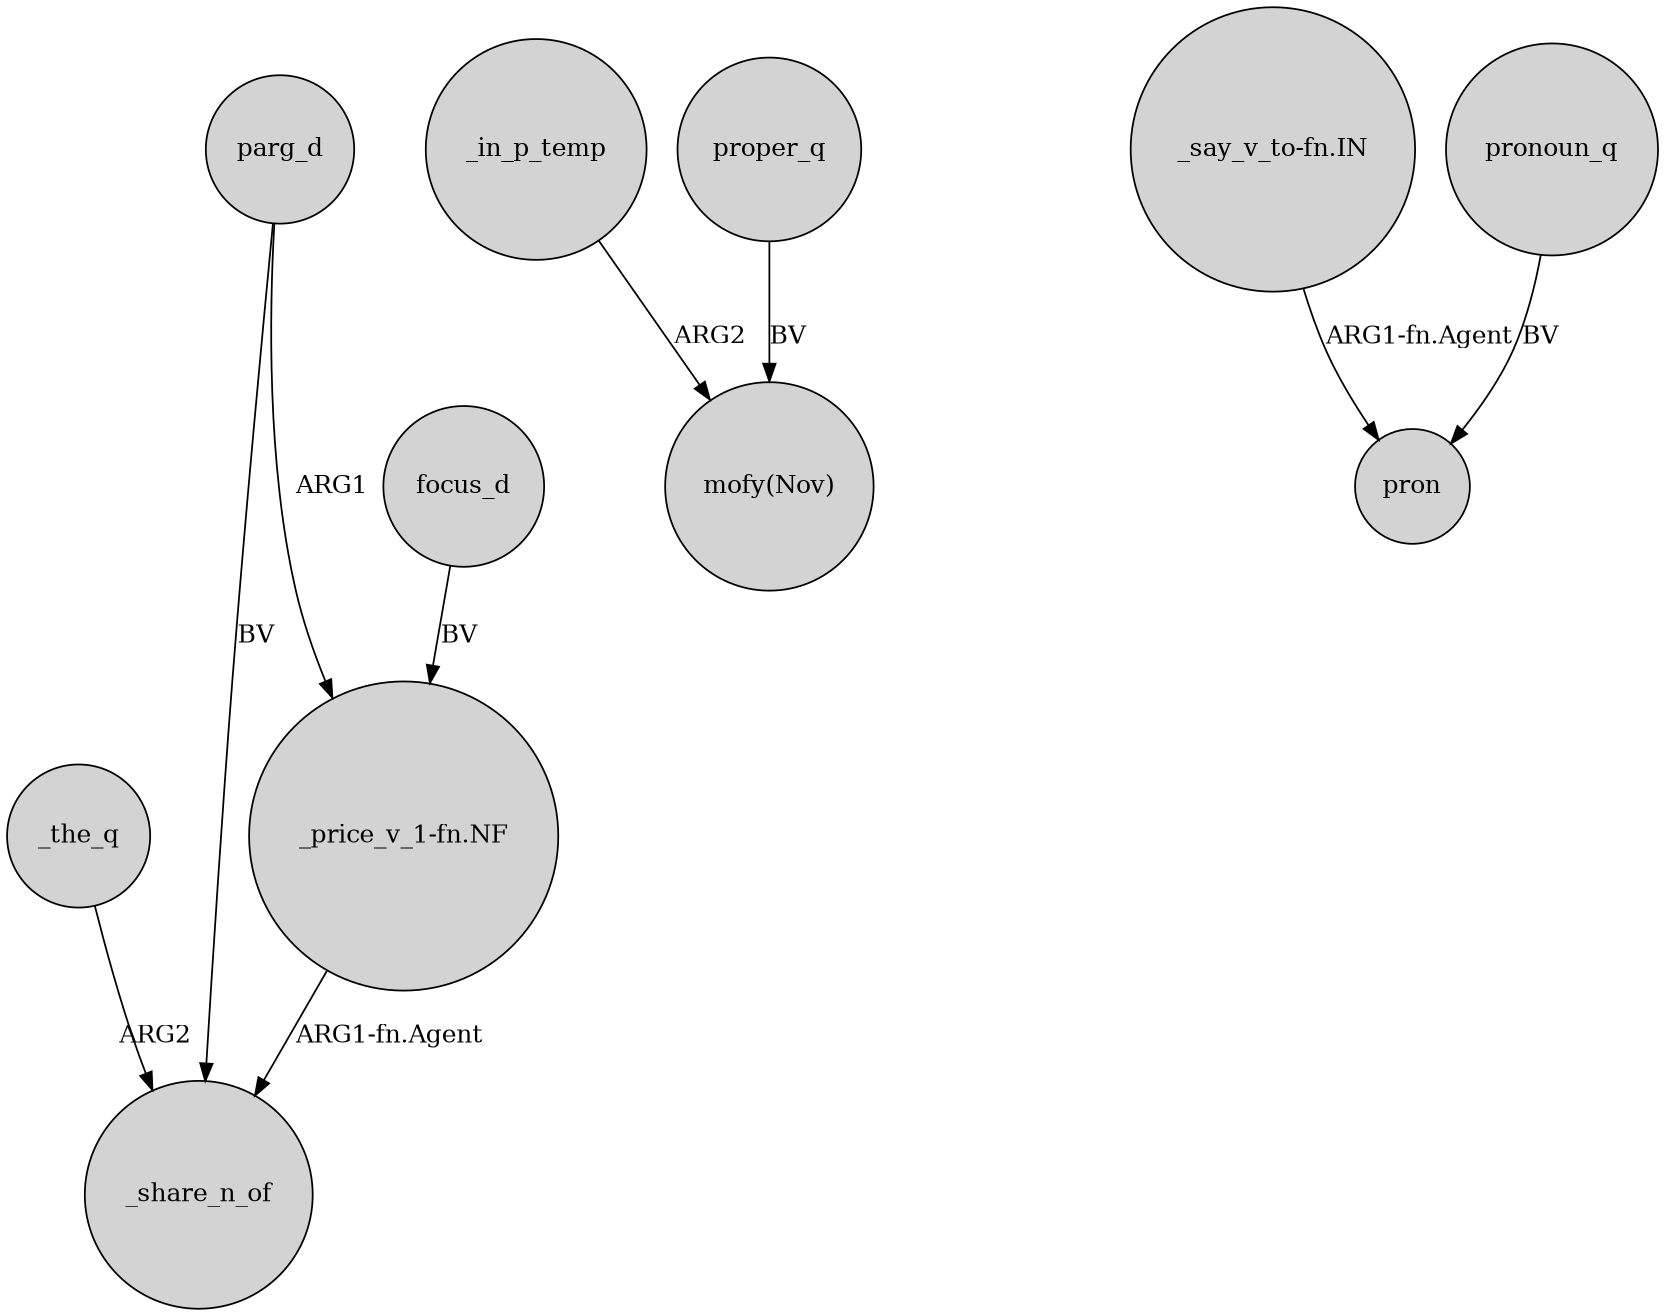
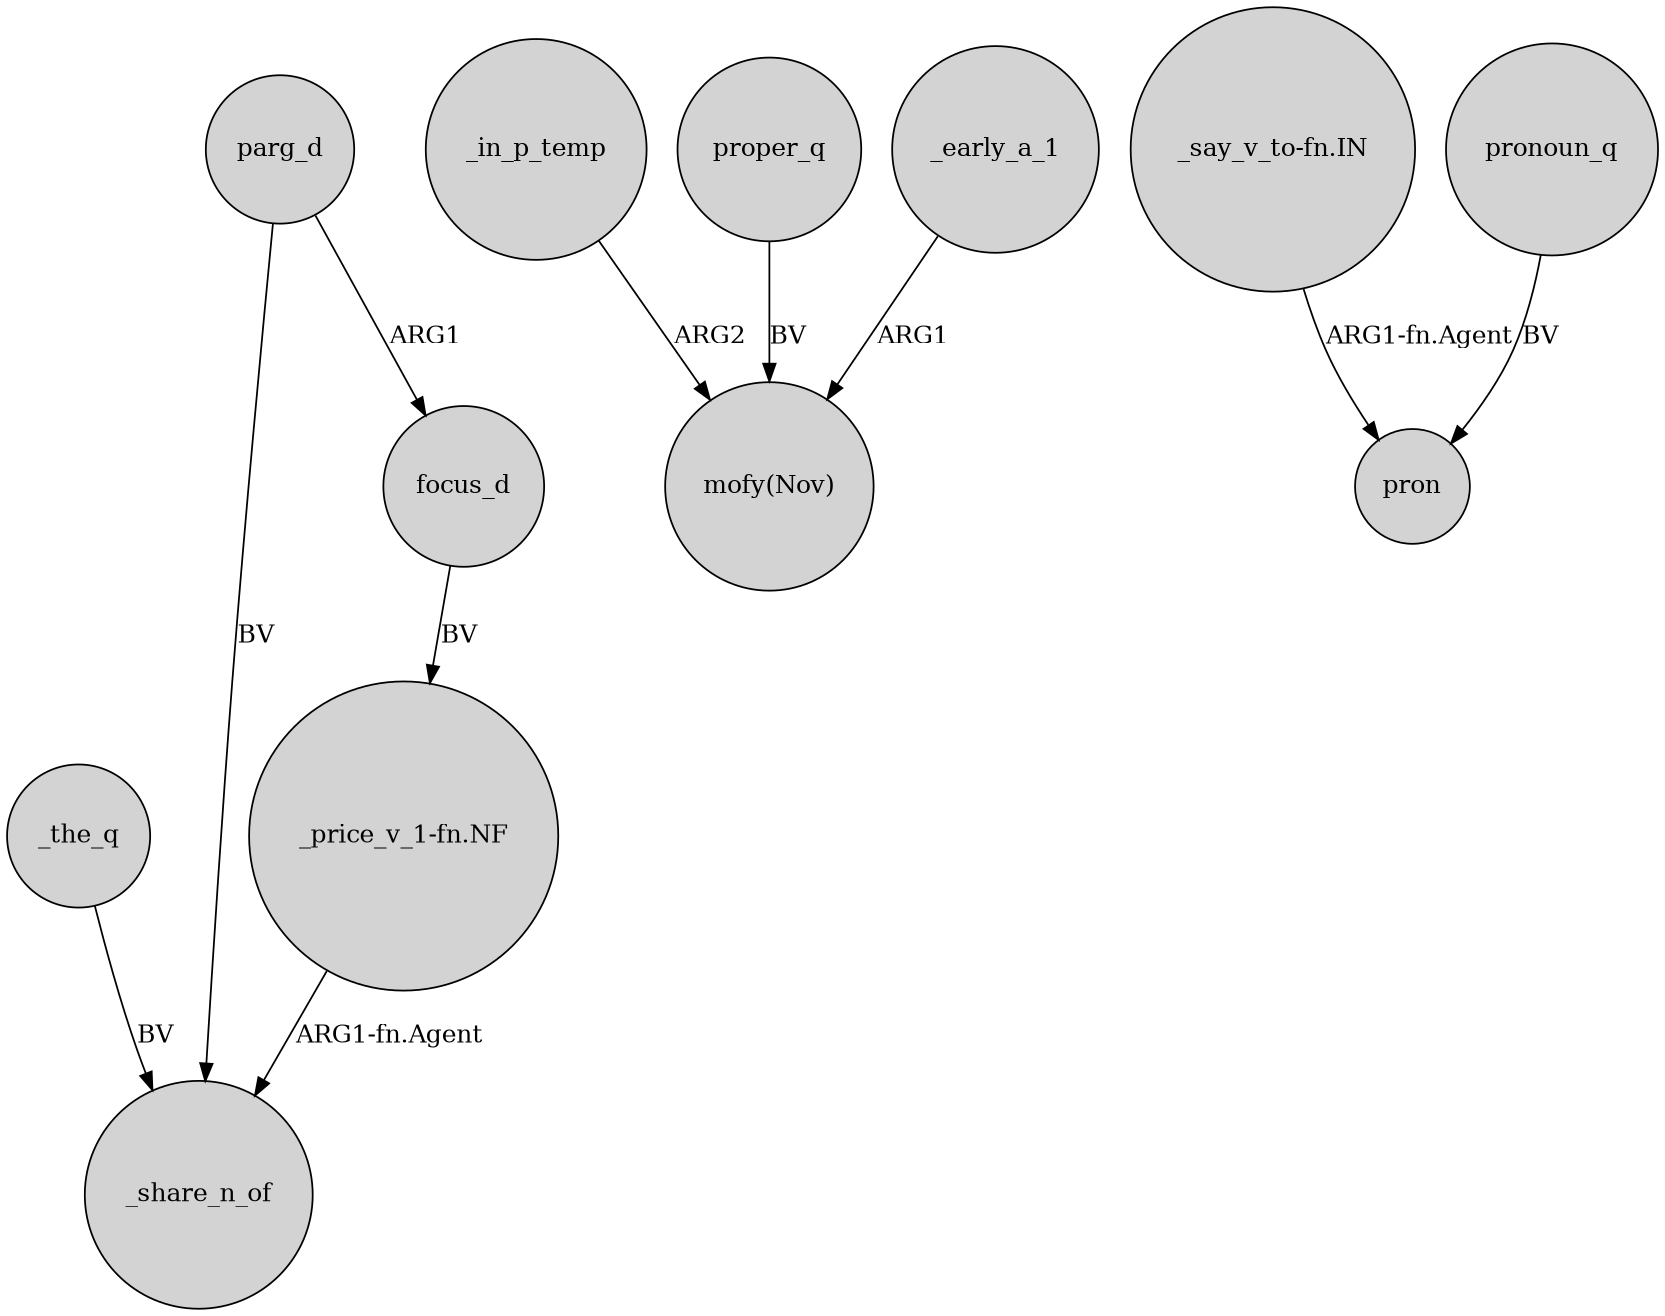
none -> (996, 149)
(276, 455) -> (366, 308)
(155, 1036) -> (155, 1036)
